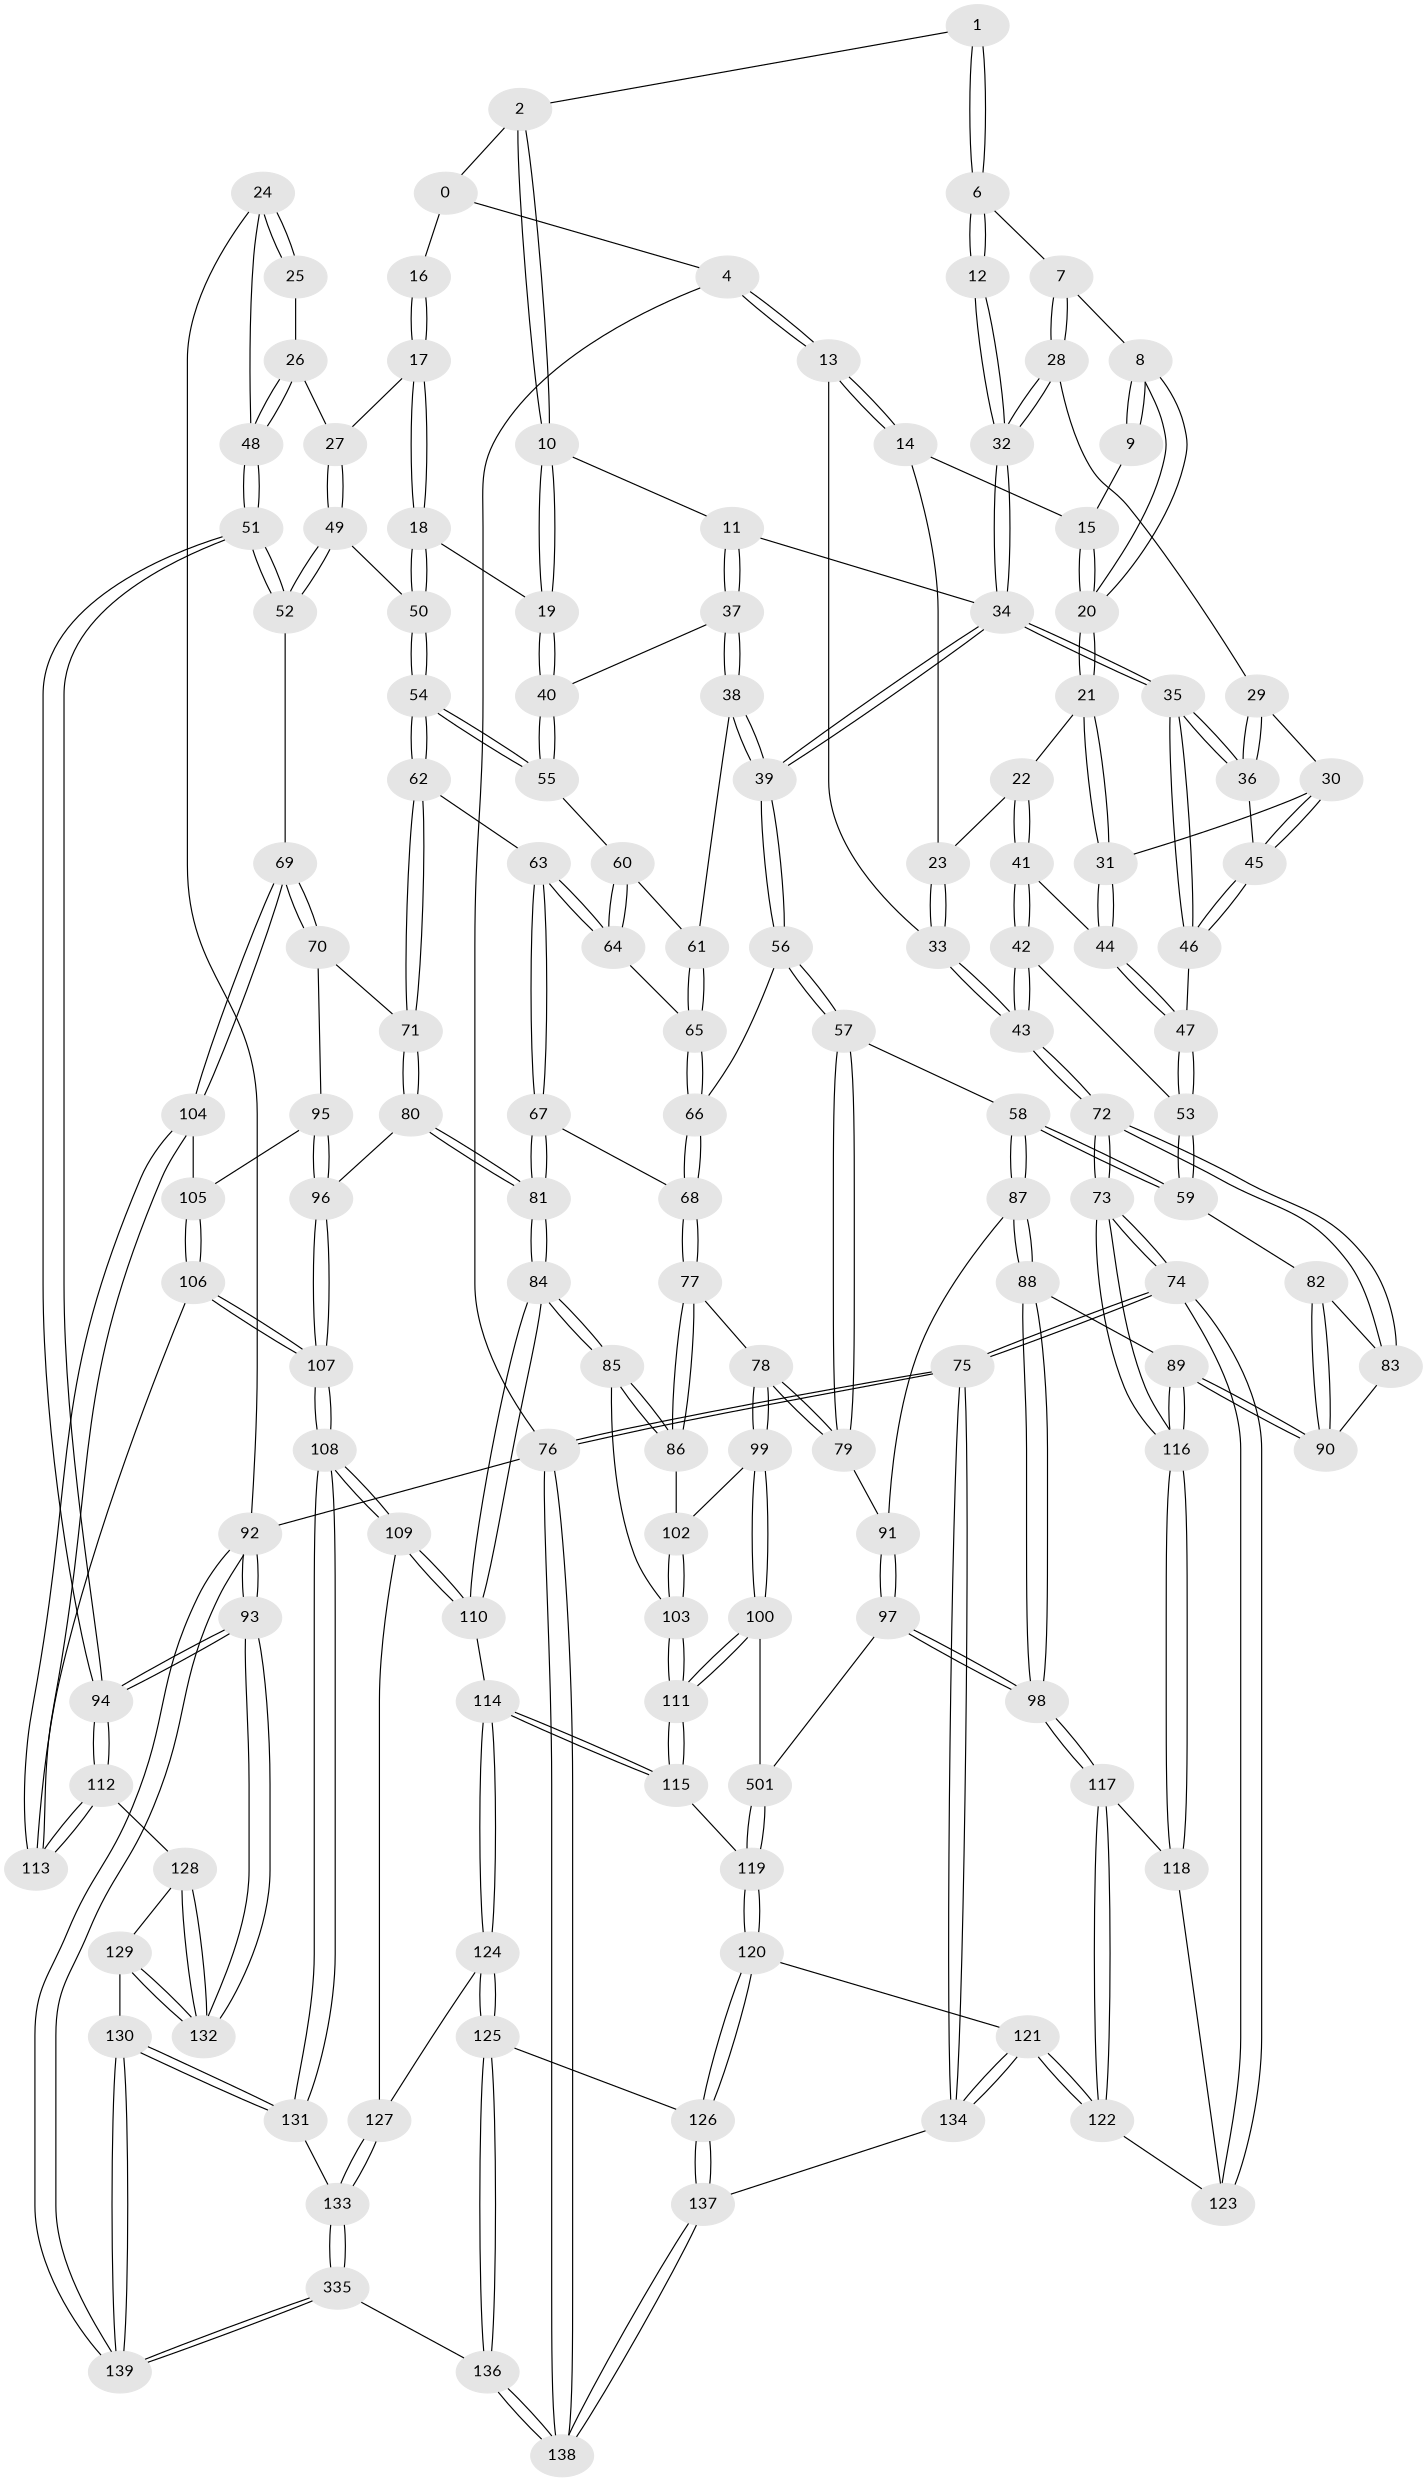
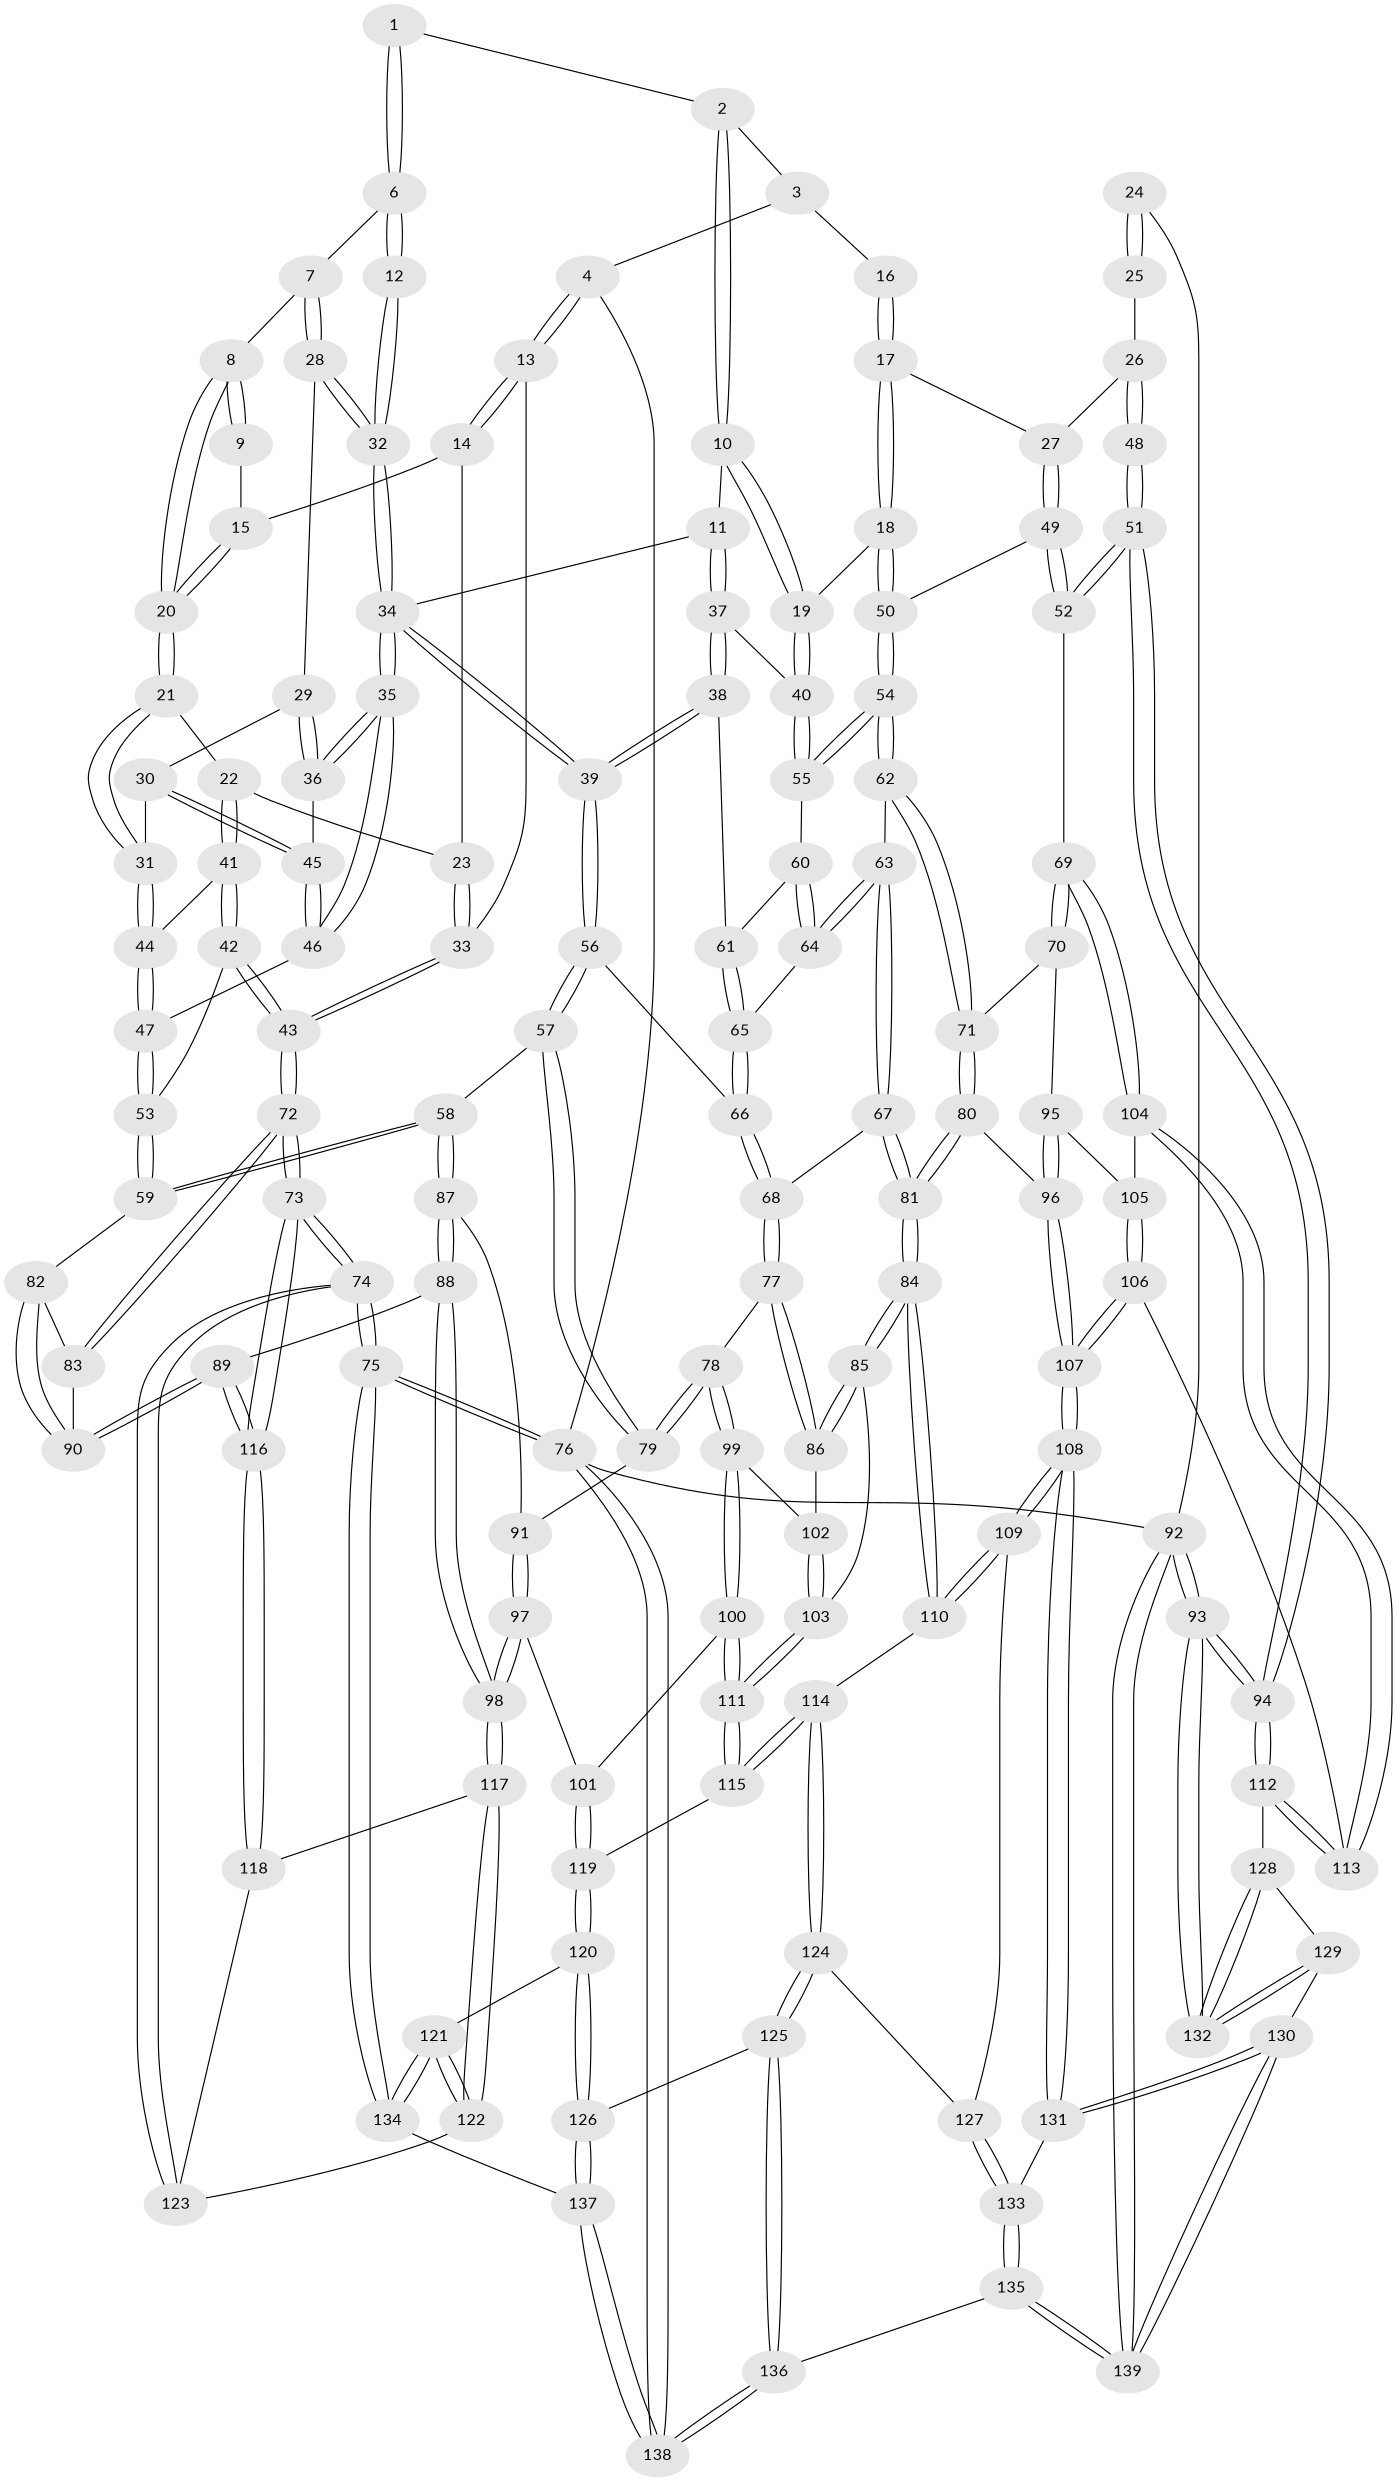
(446, 193) -> (797, 193)
(251, 319) -> none
(760, 1785) -> (583, 1785)
(338, 2288) -> (1011, 2288)
